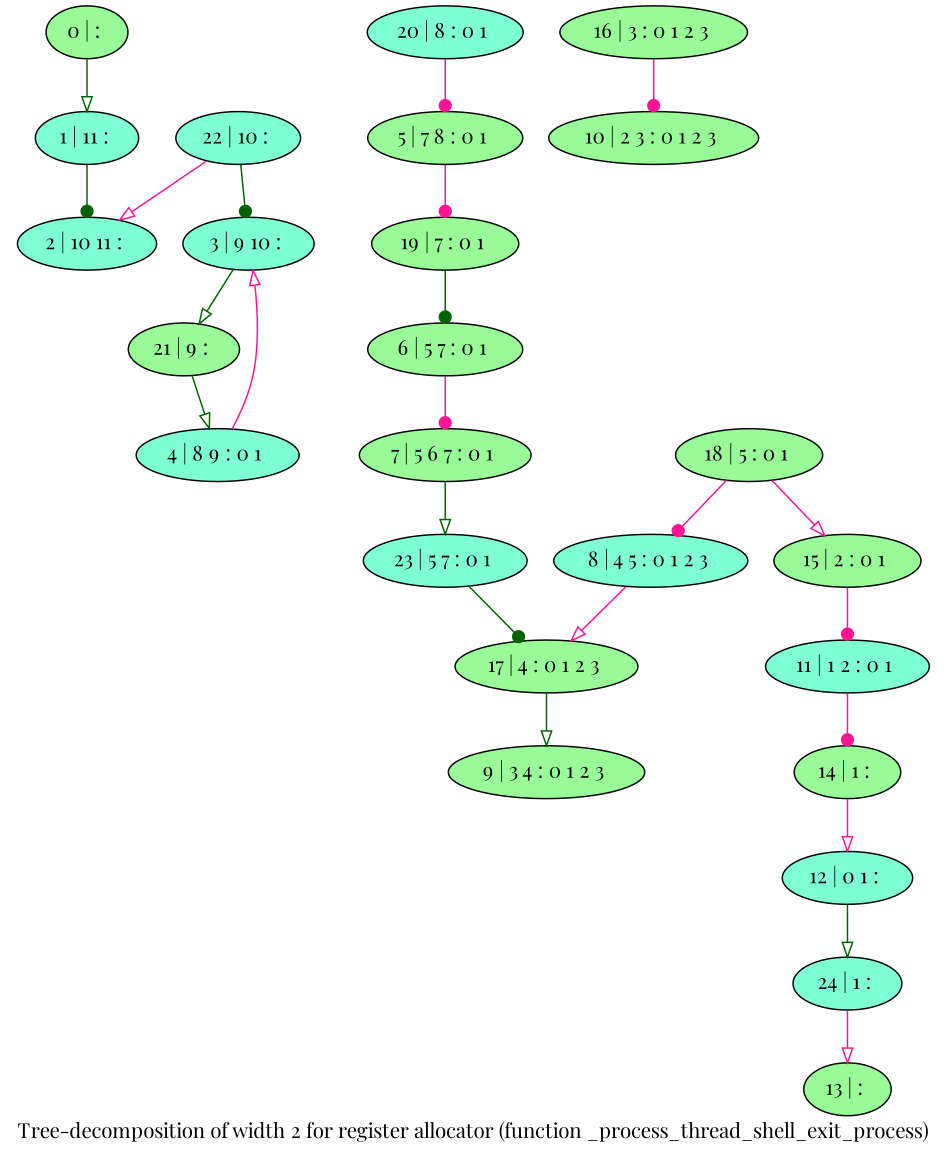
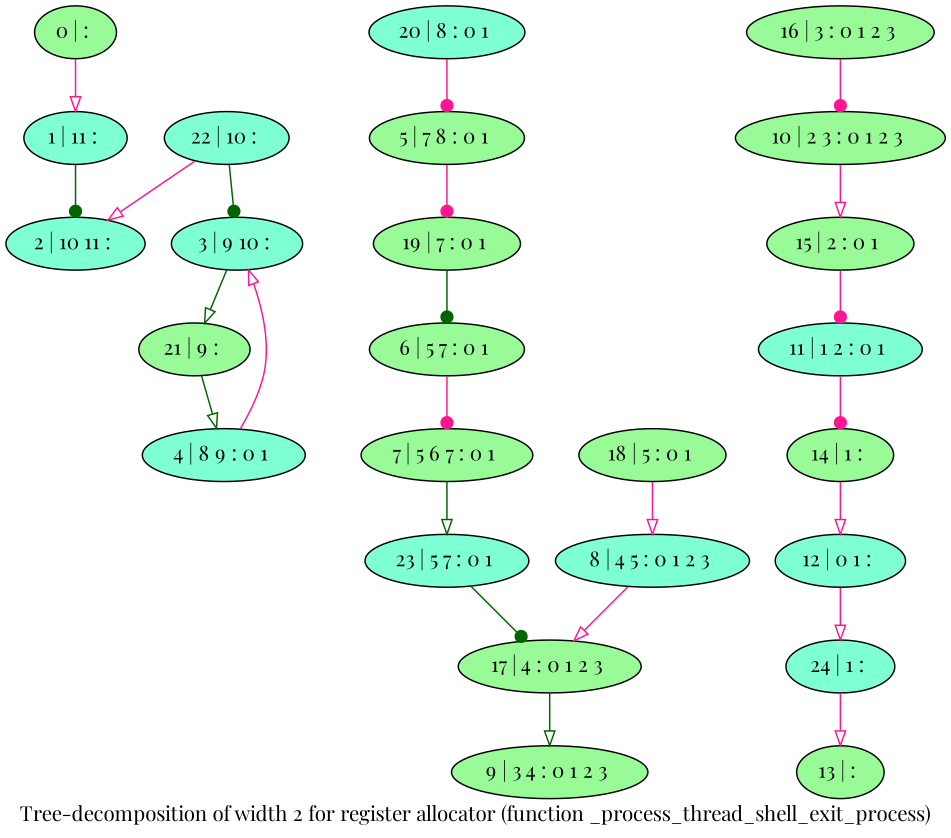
(87, 78) -> (76, 78)
(704, 503) -> (652, 501)
(793, 503) -> (840, 184)
(847, 924) -> (840, 606)
